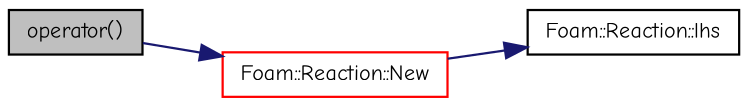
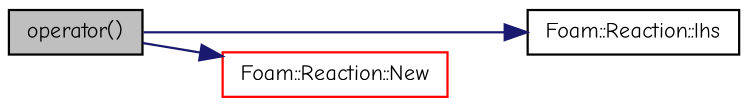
(476, 55) -> (324, 32)
